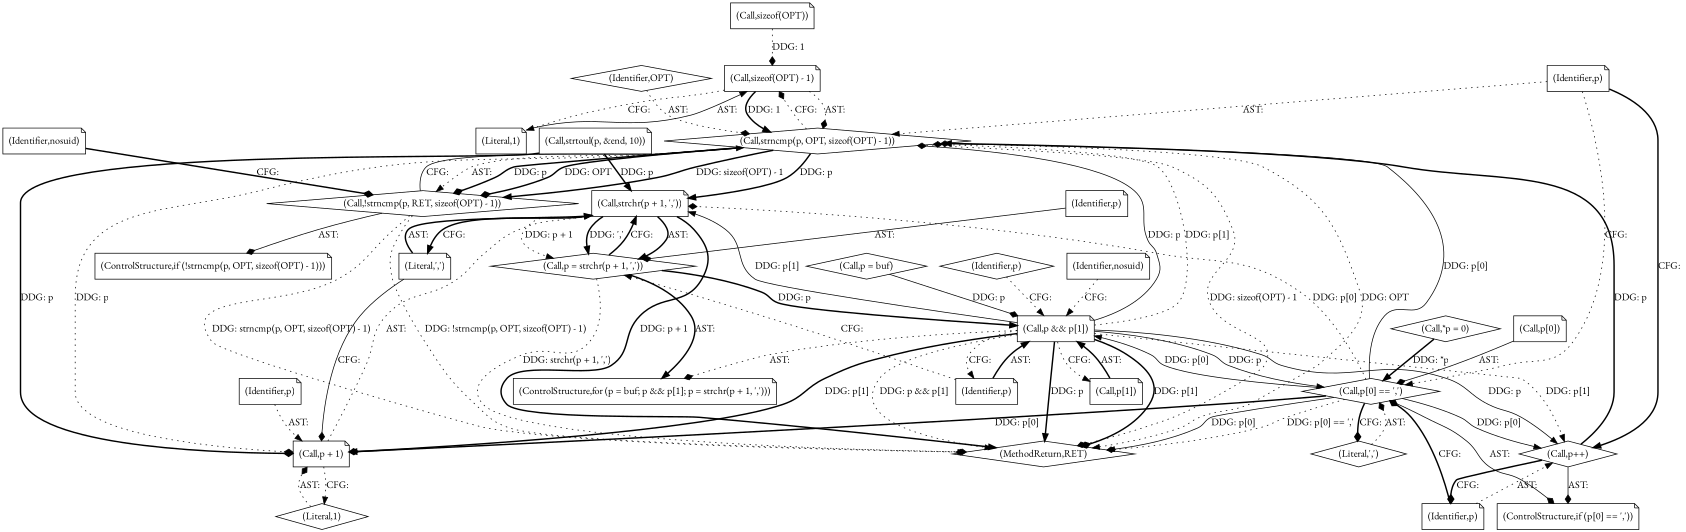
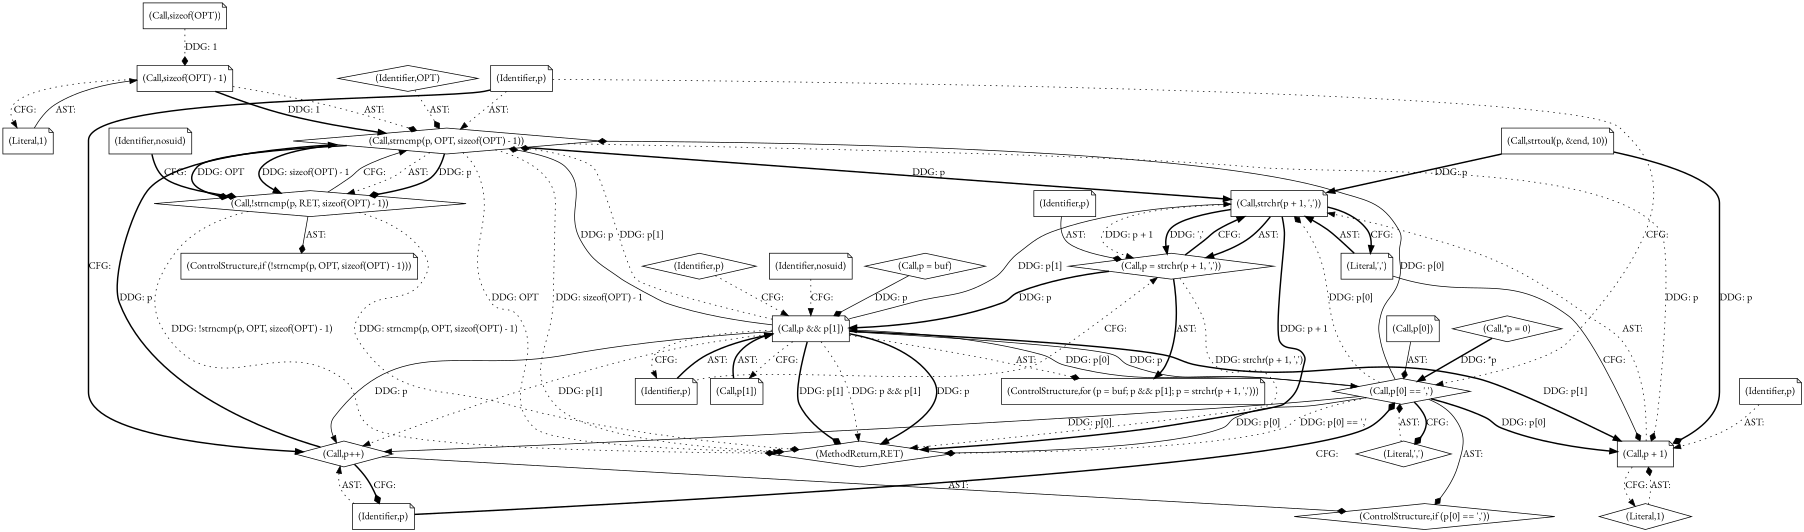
(794, 115) -> none
(695, 423) -> (1198, 365)
(1568, 517) -> (1424, 517)
